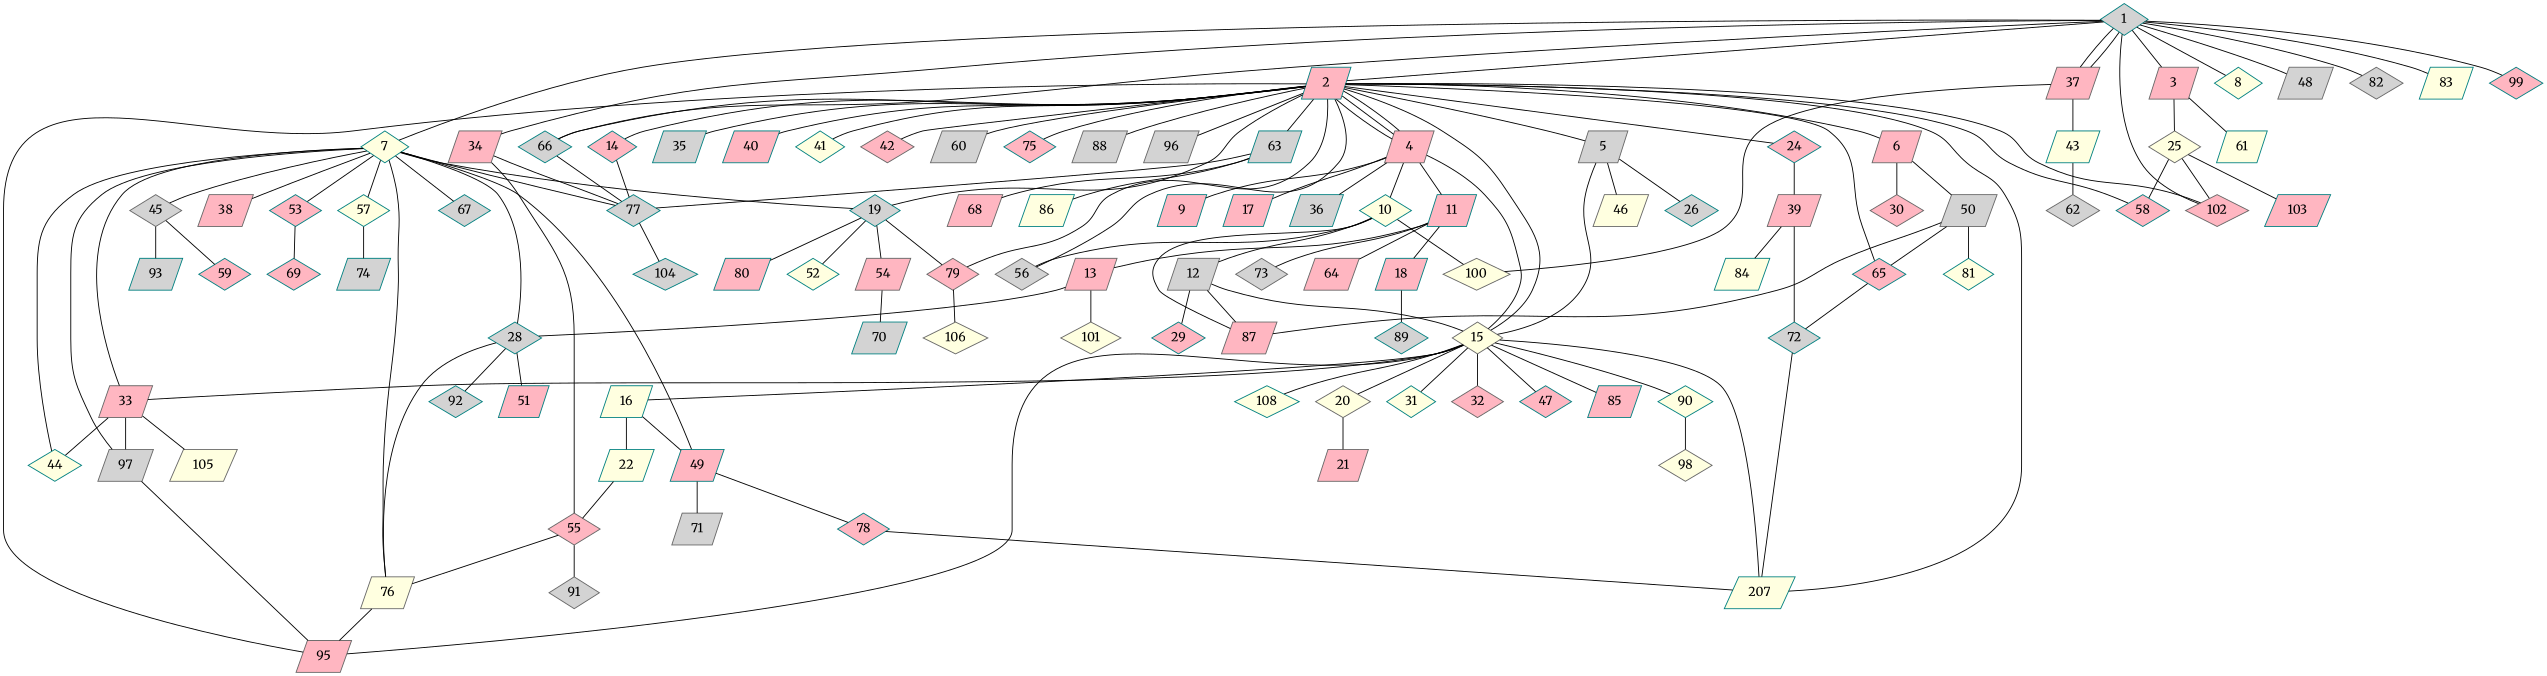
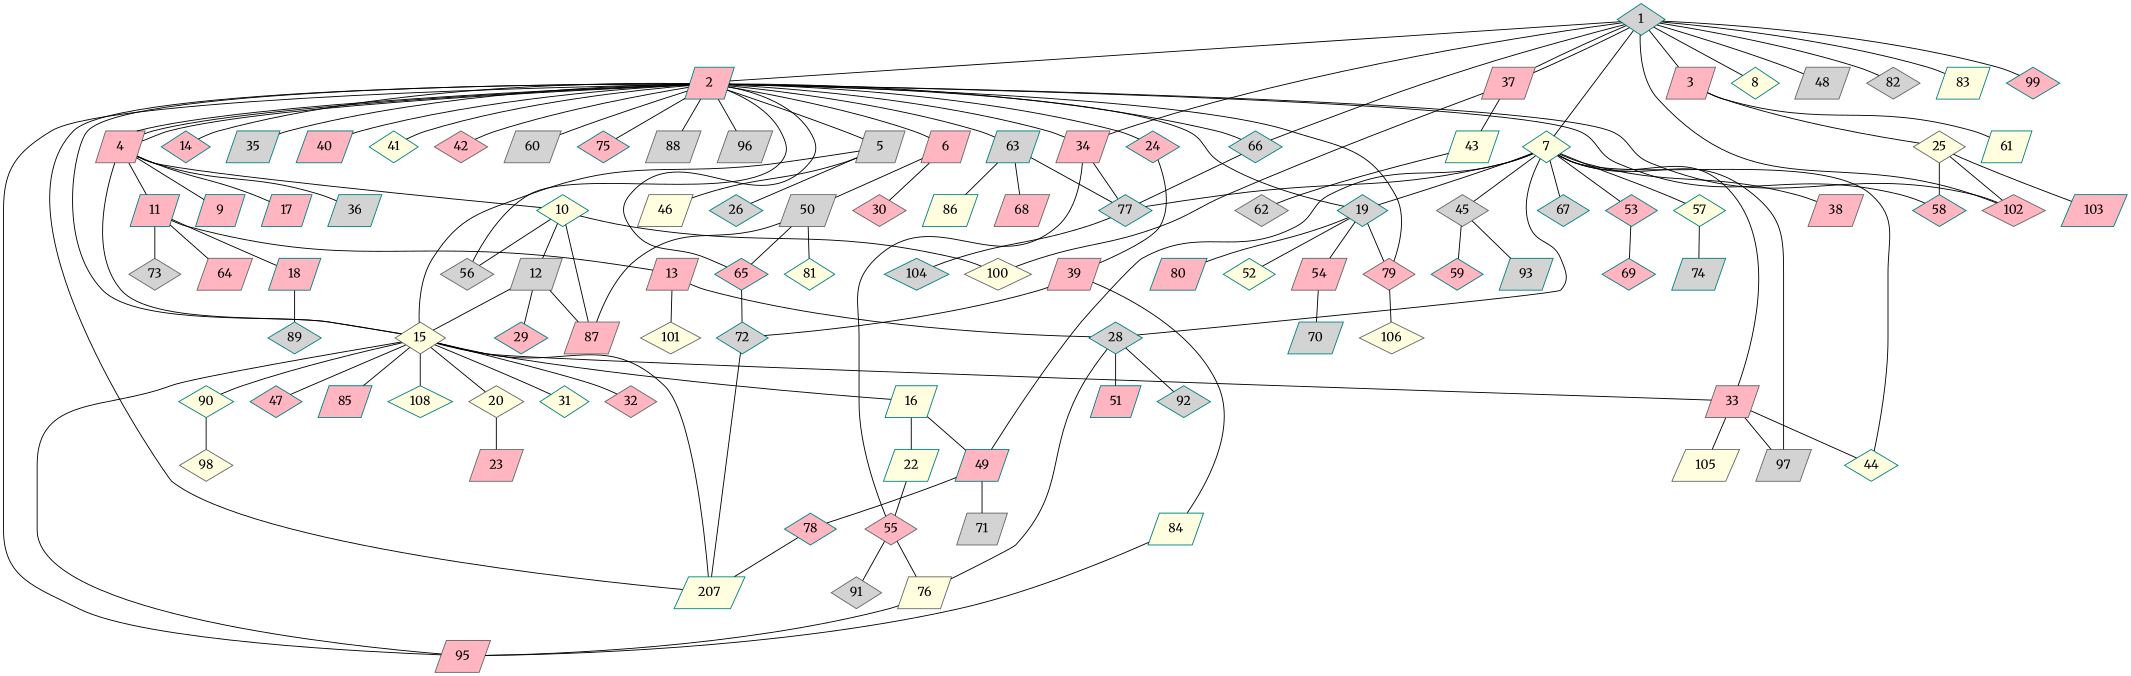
none -> (898, 101)
(623, 179) -> none
(391, 368) -> none
(1343, 465) -> (496, 465)
(225, 561) -> (823, 632)
